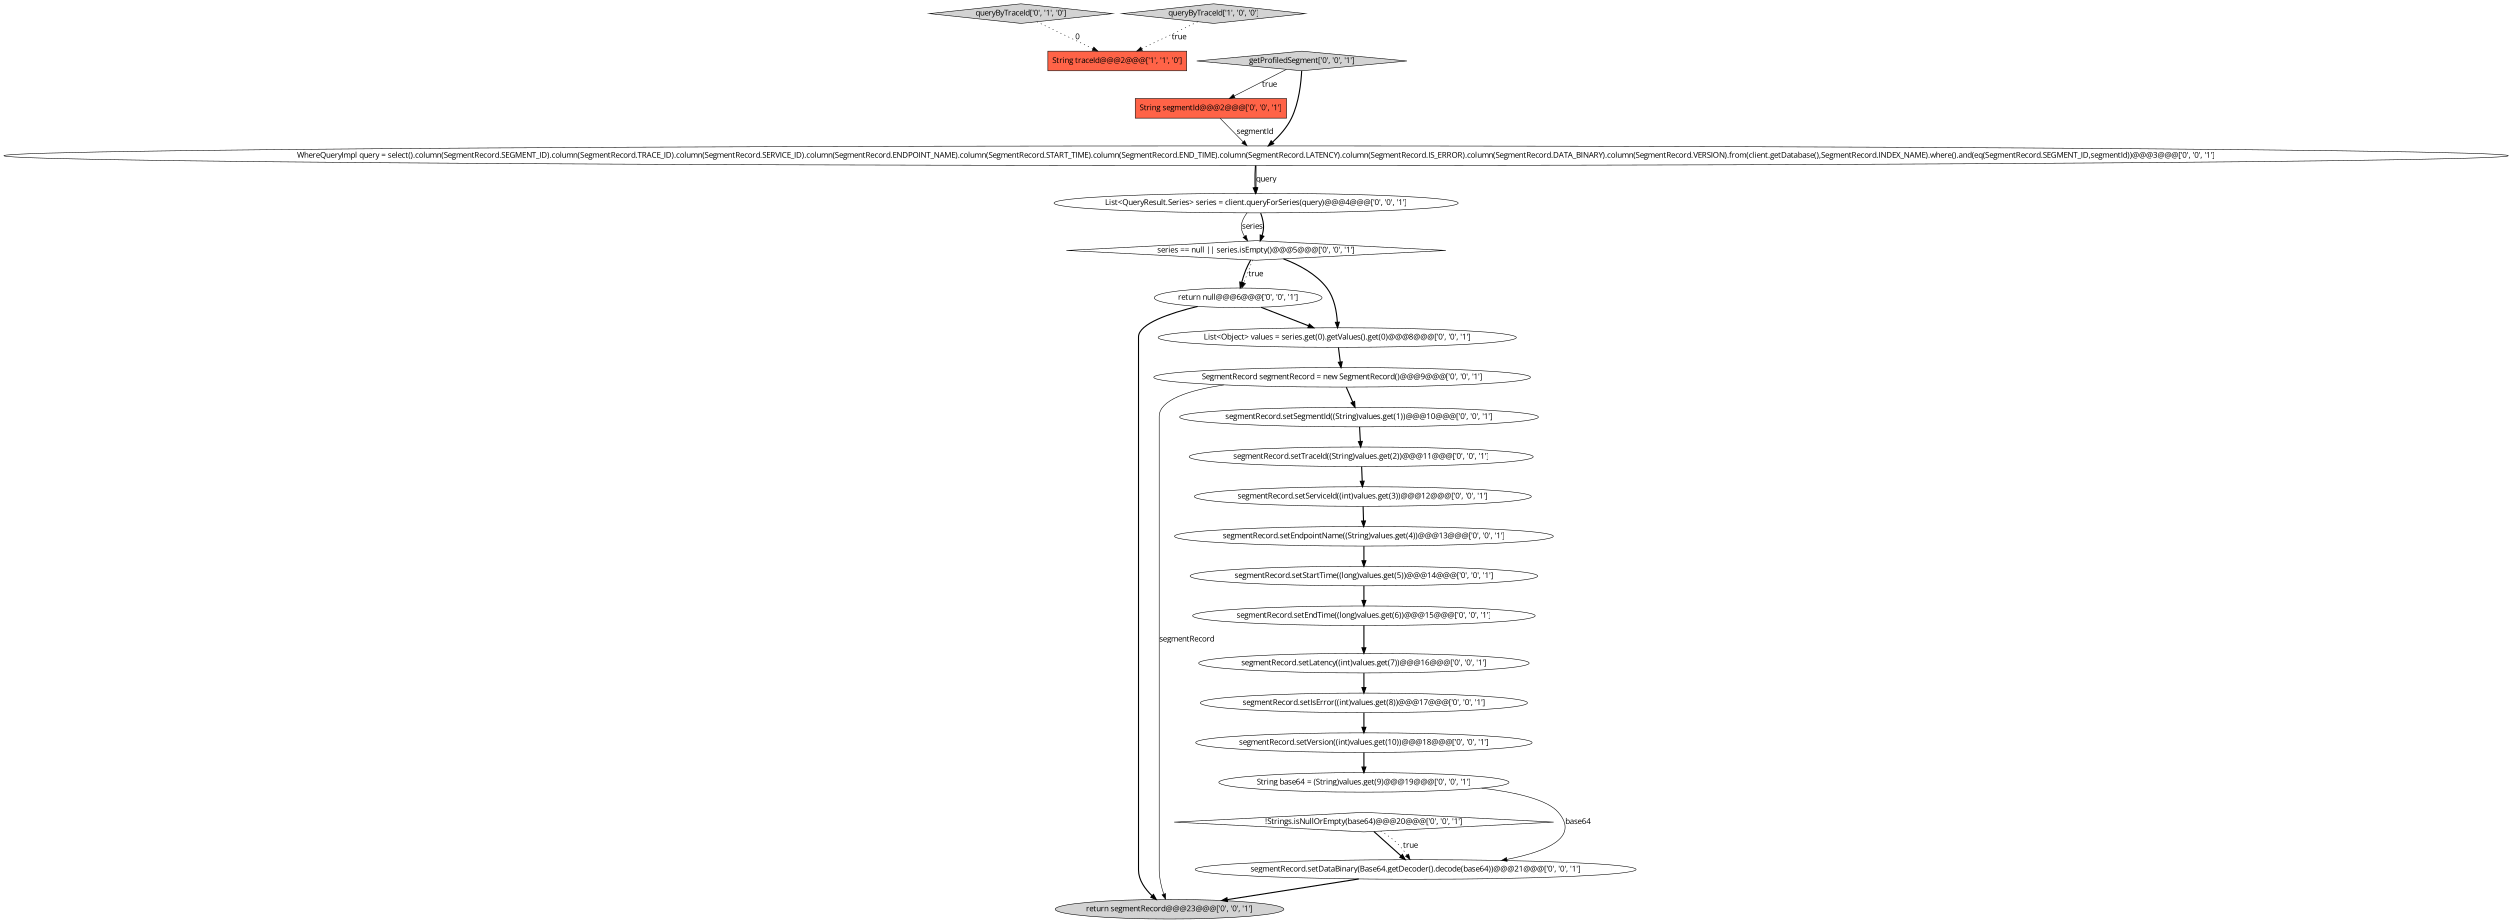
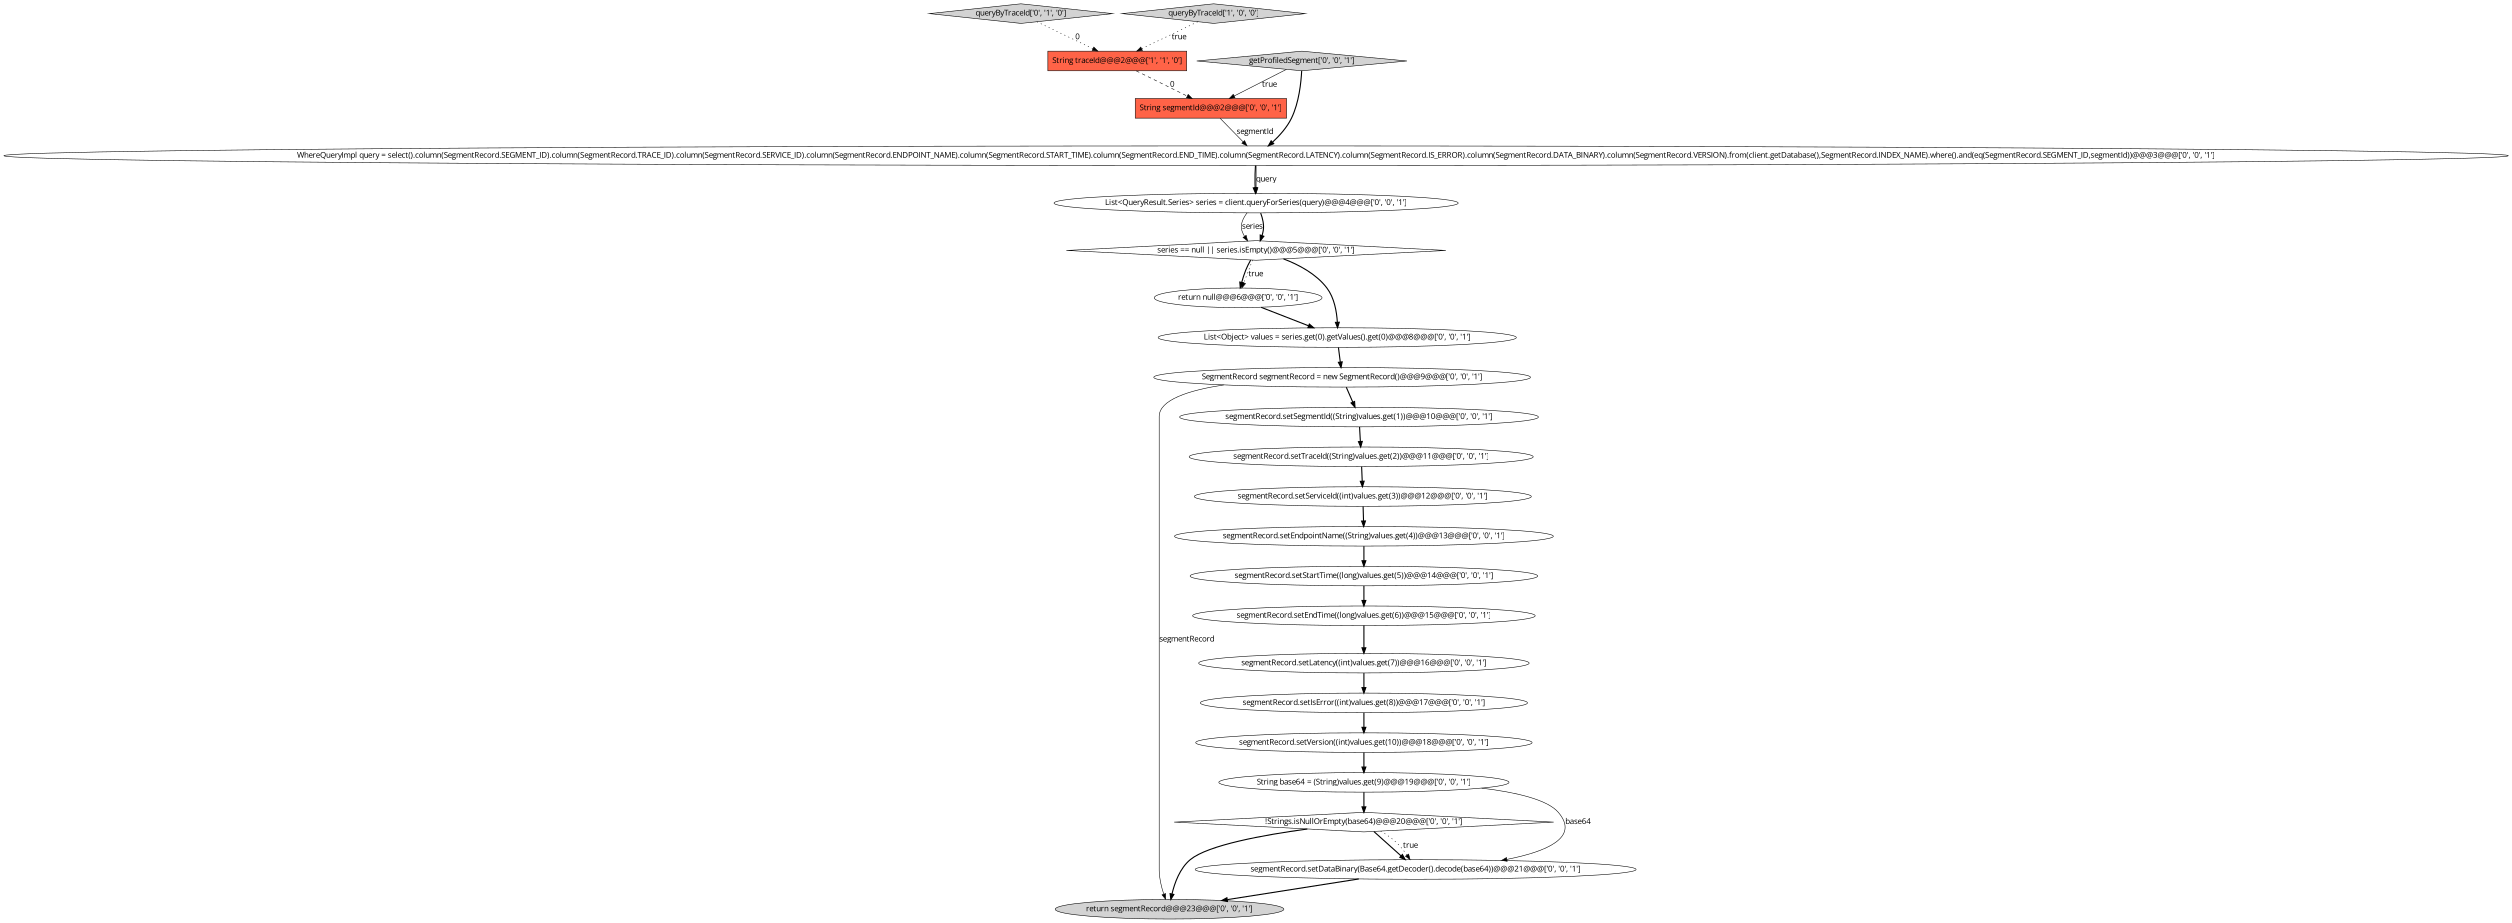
none -> (1162, 83)
(1138, 584) -> (1228, 844)
none -> (1364, 800)
